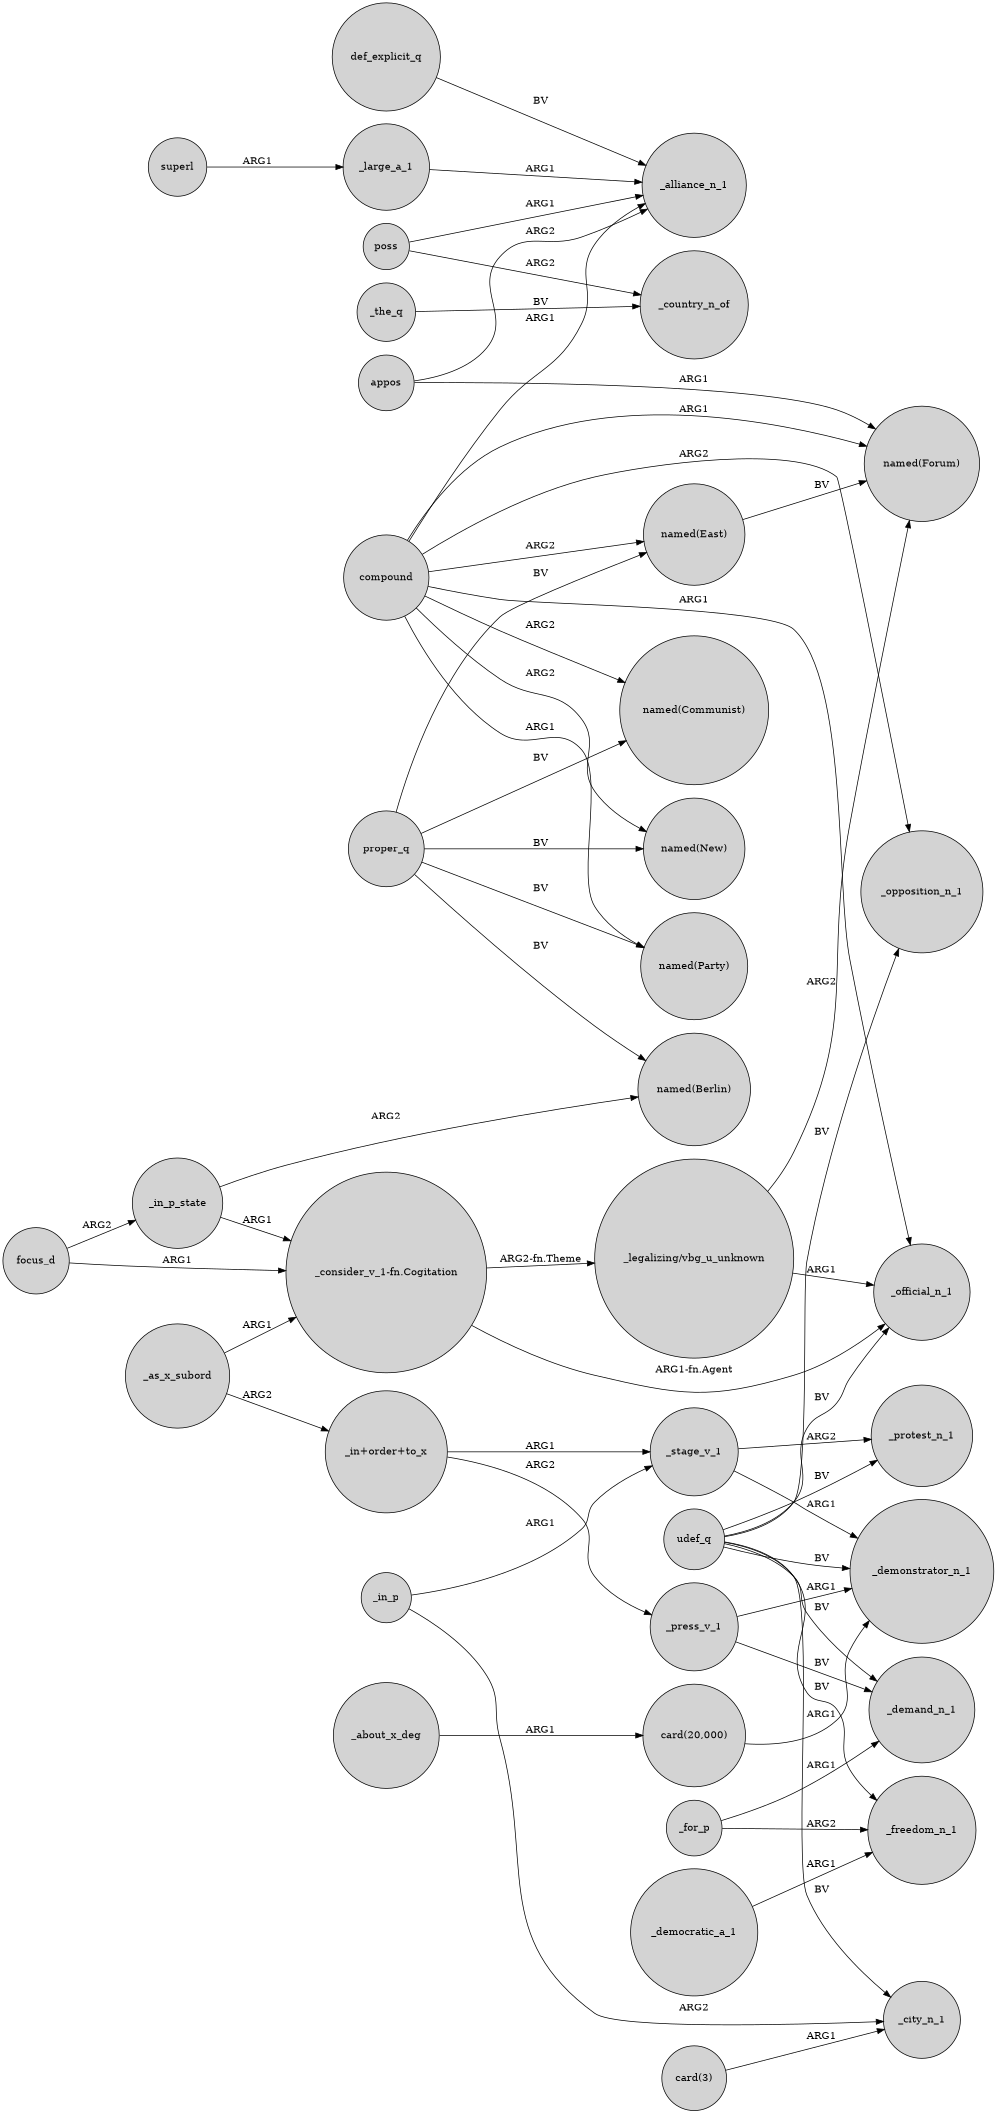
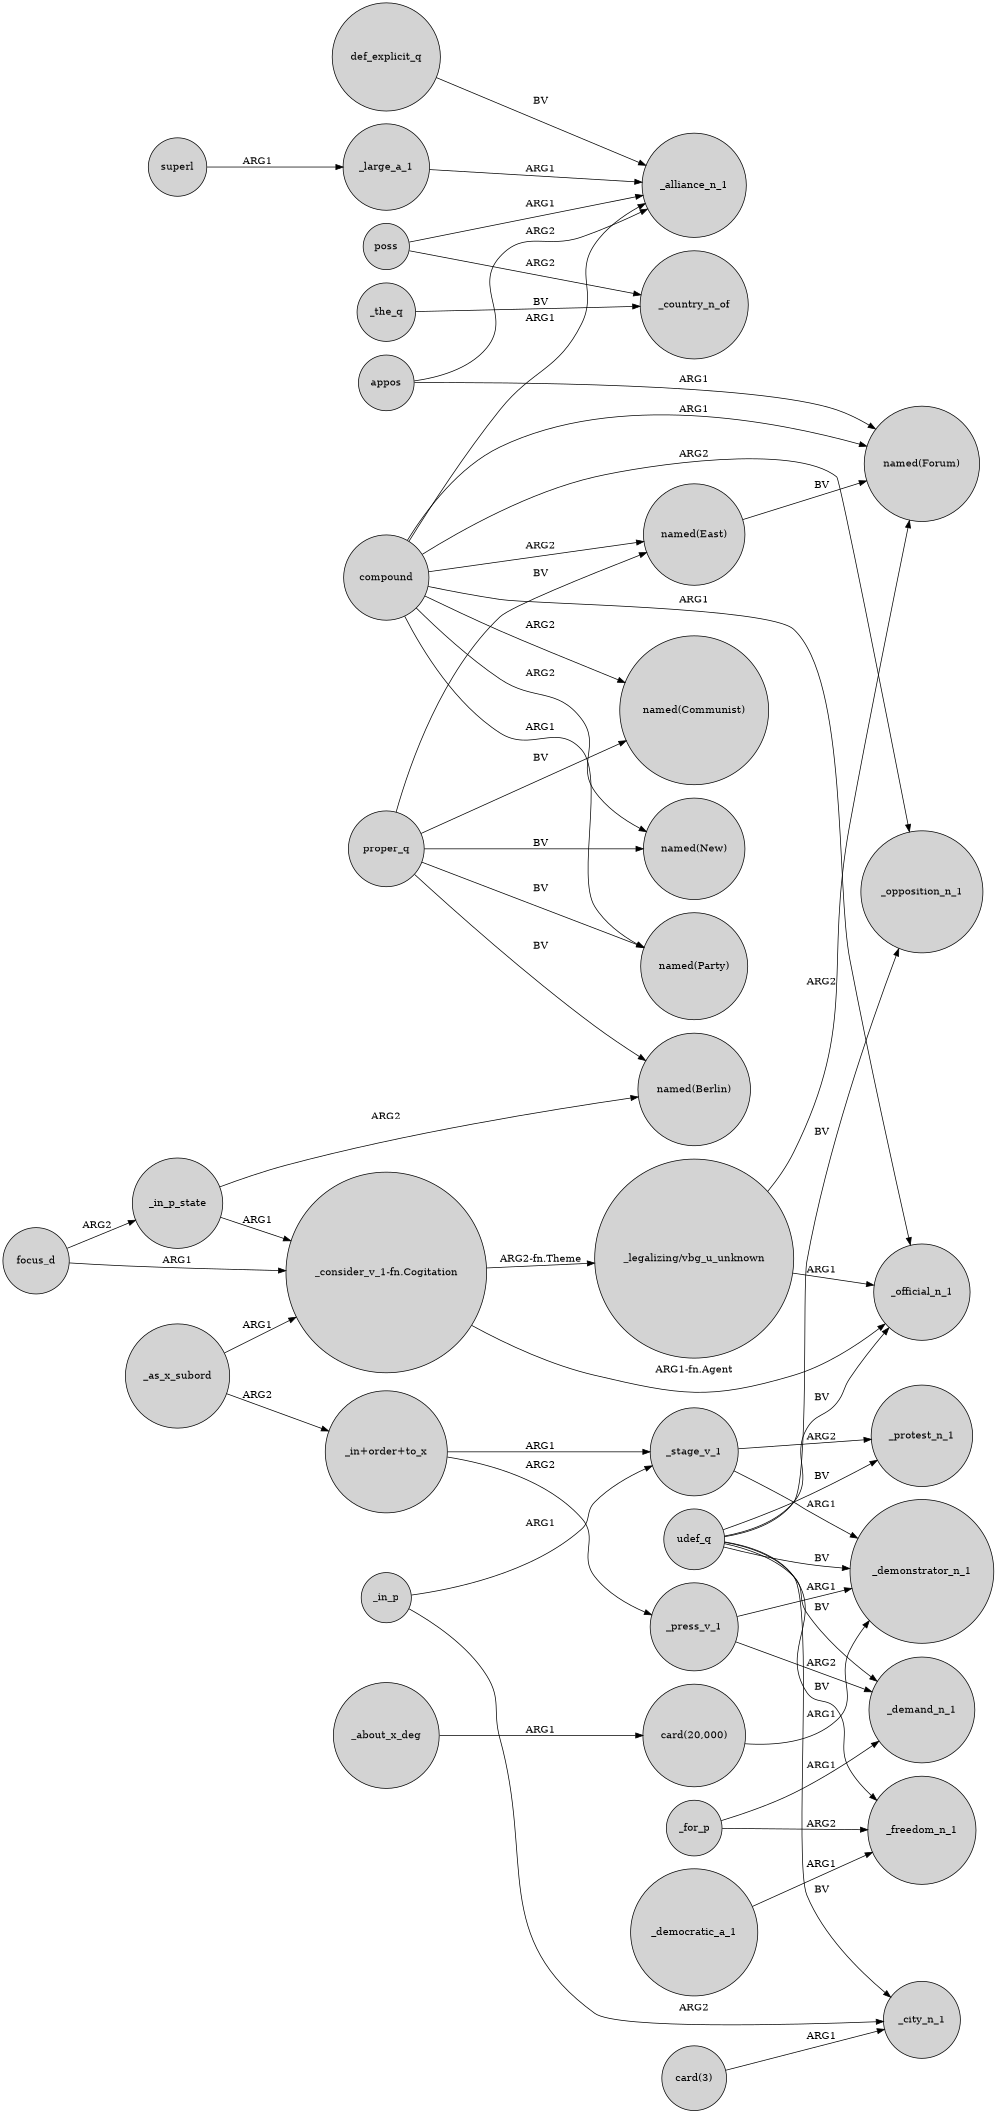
(822, 1663) -> (822, 1663)
